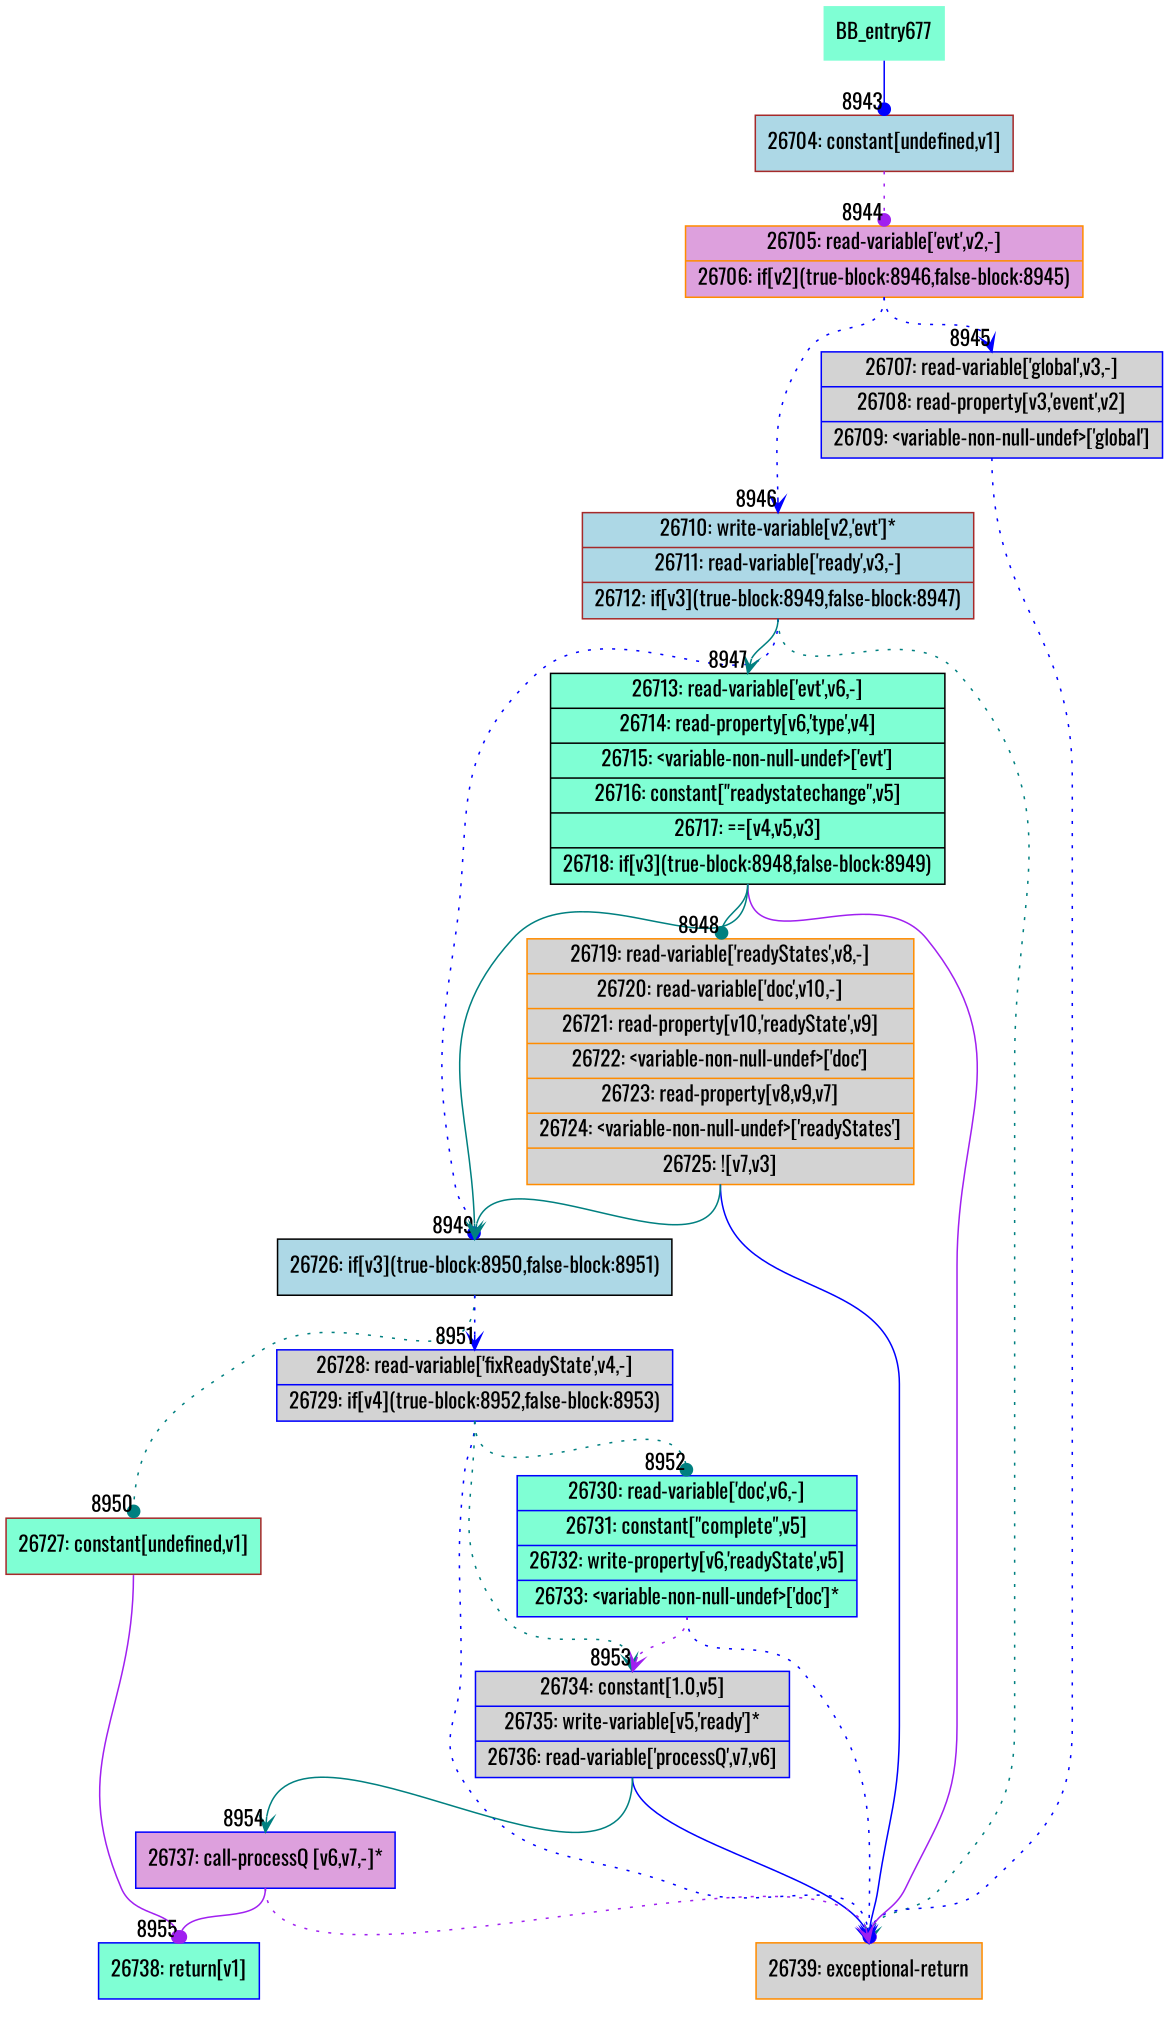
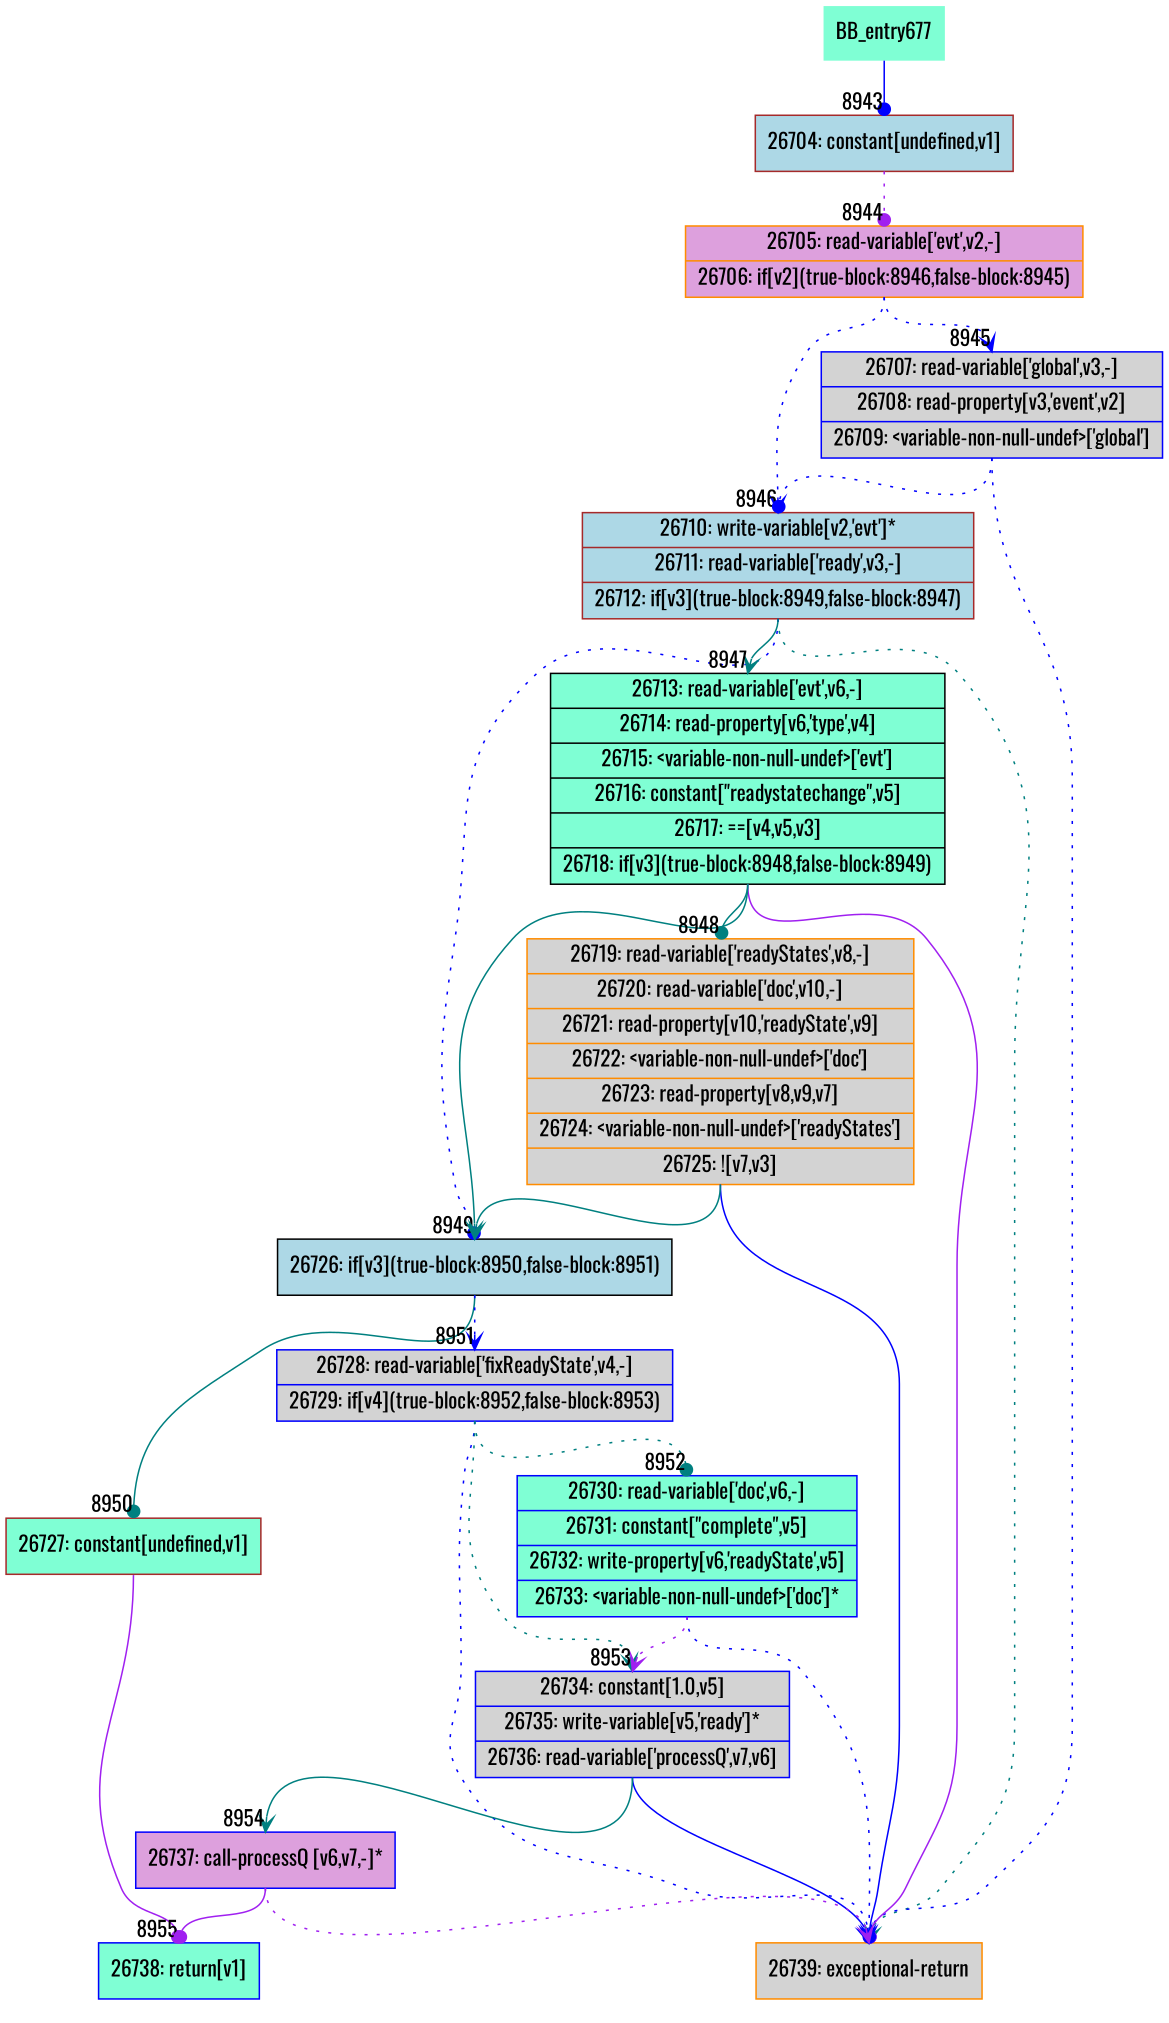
none -> (891, 487)
(277, 1344) -> (277, 1344)
